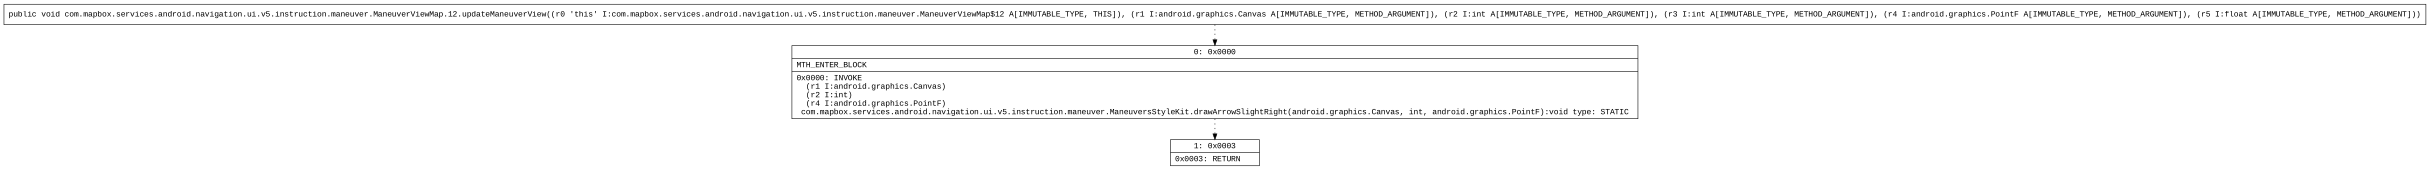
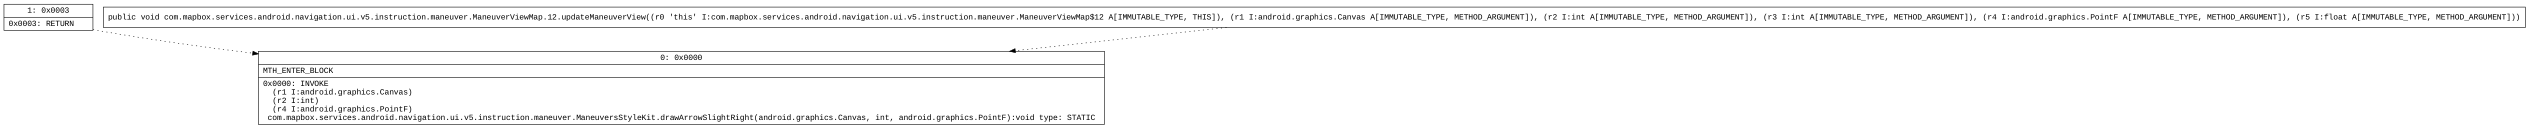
(1215, 126) -> (173, 42)
